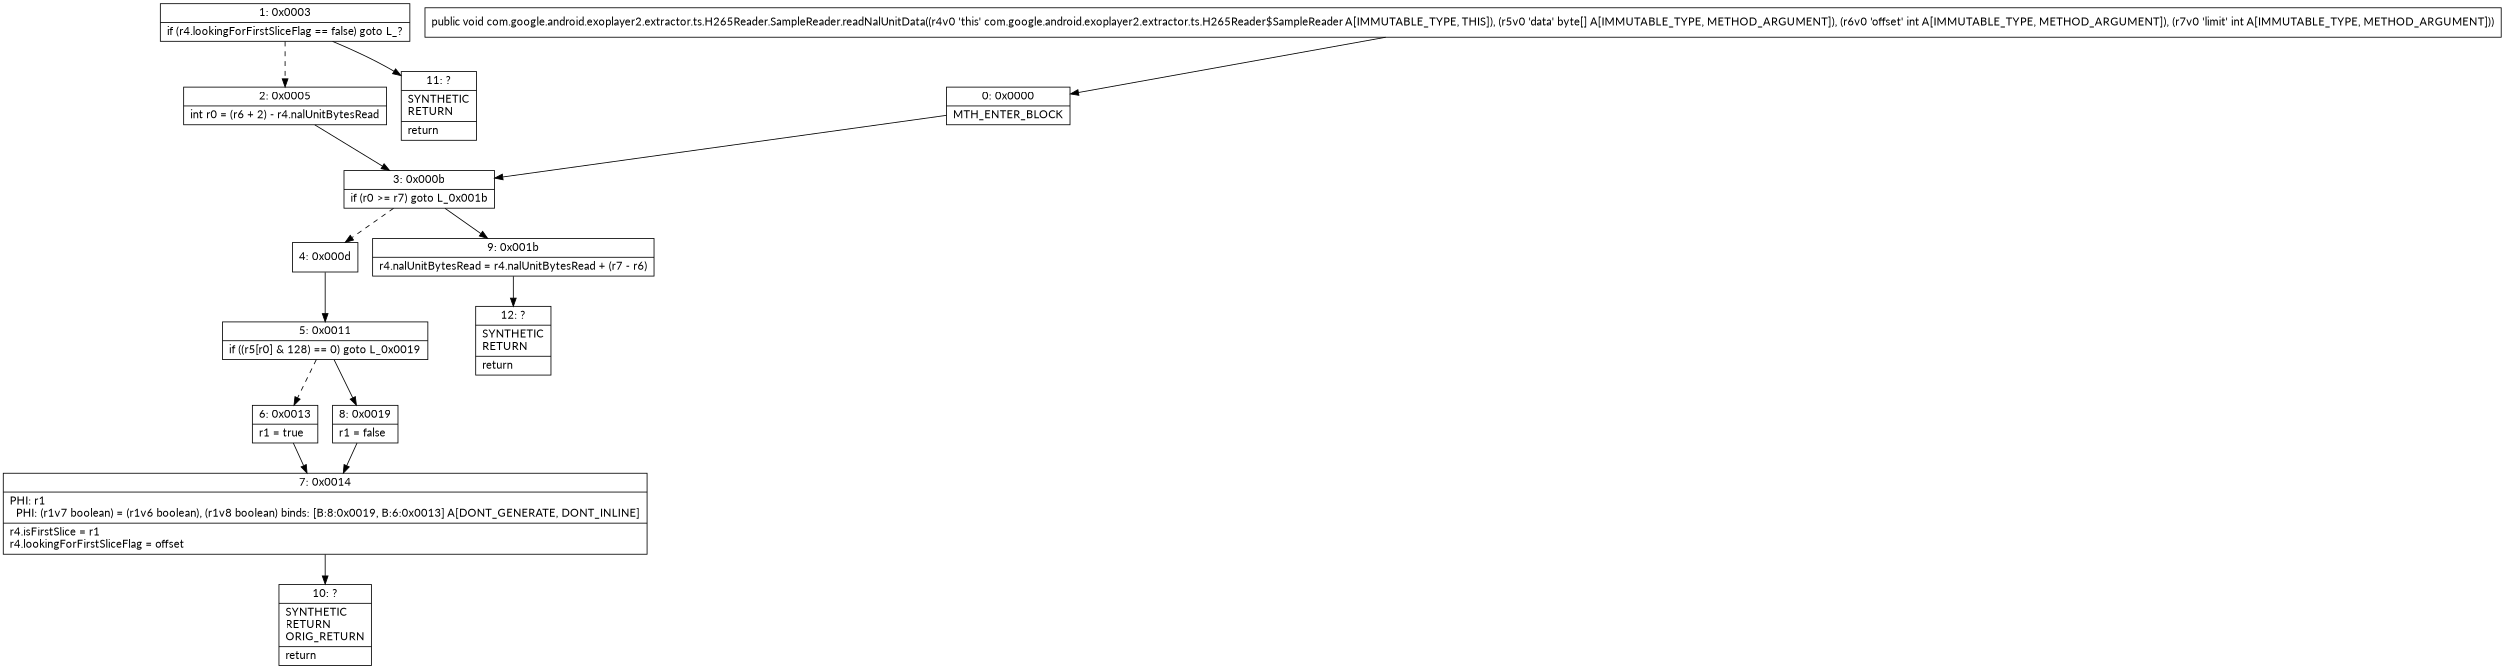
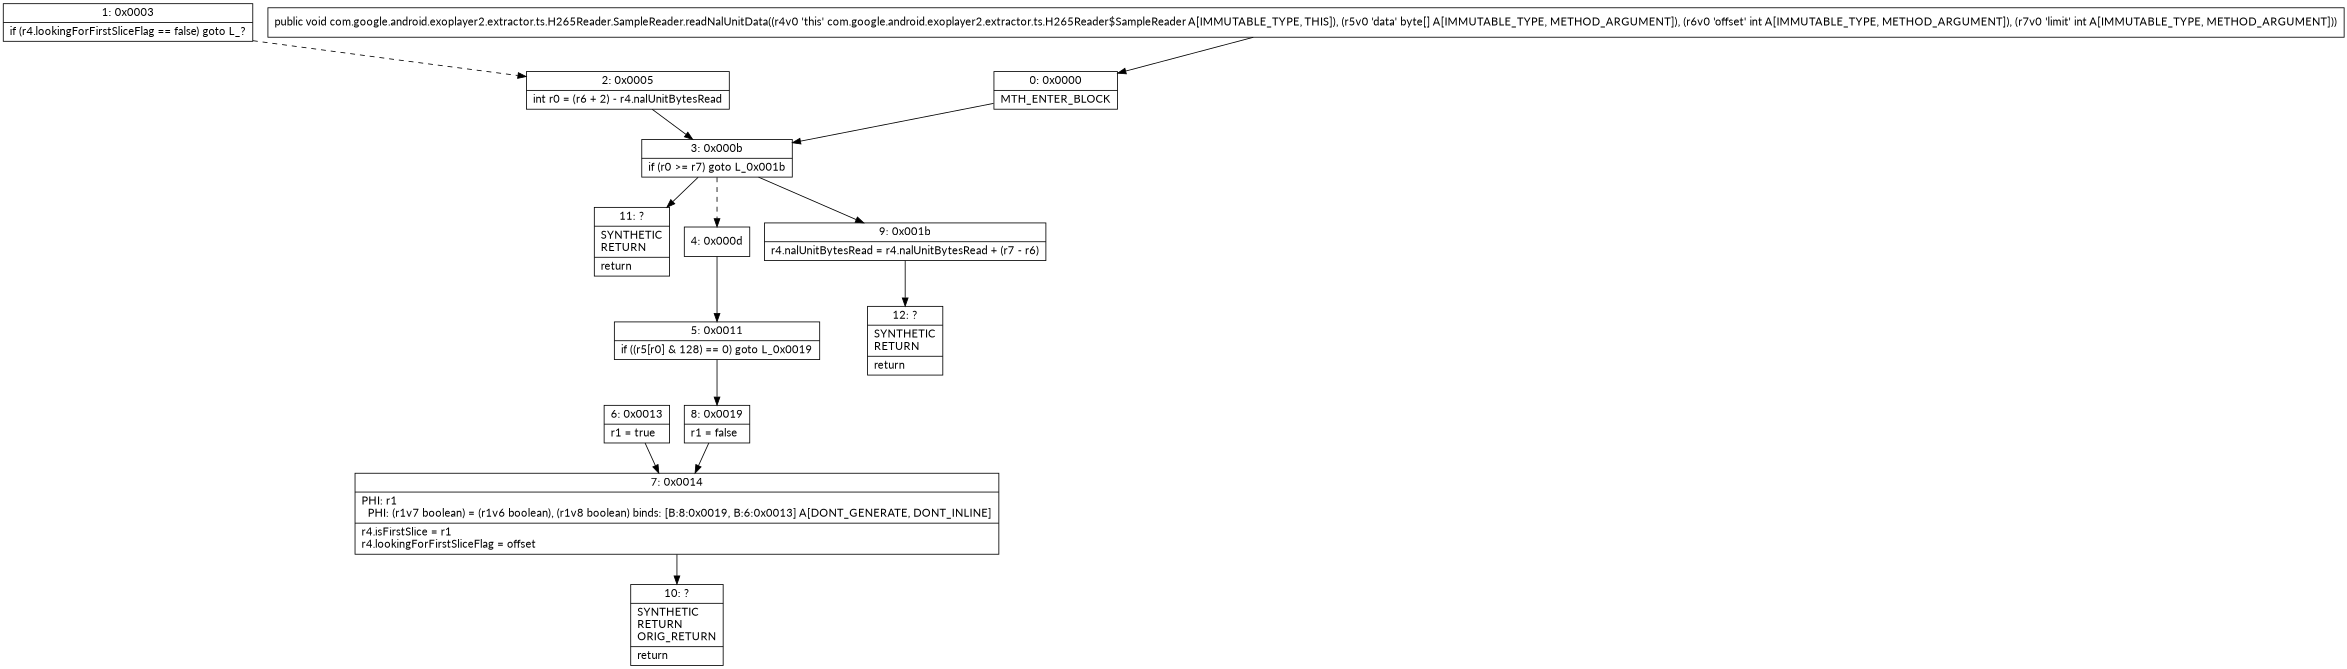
(364, 55) -> (686, 189)
(307, 379) -> none
